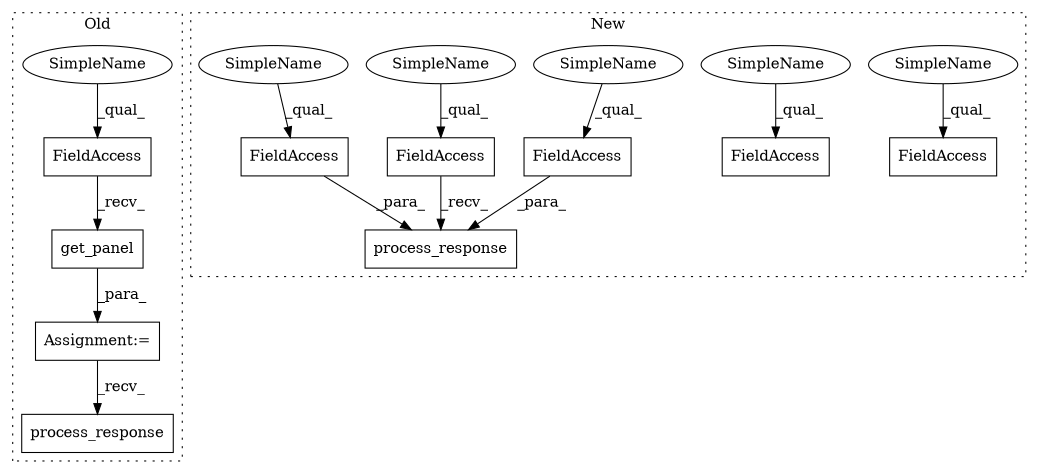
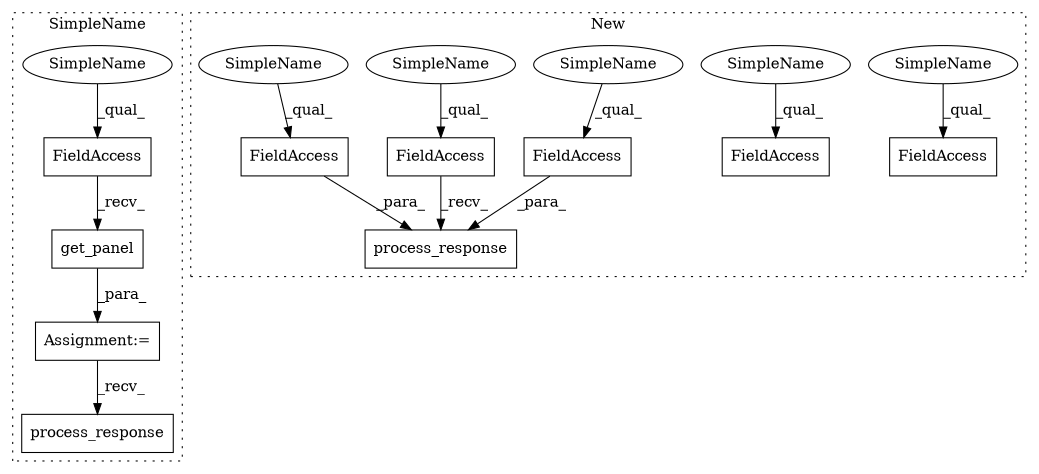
(97, 25) -> (97, 25)
